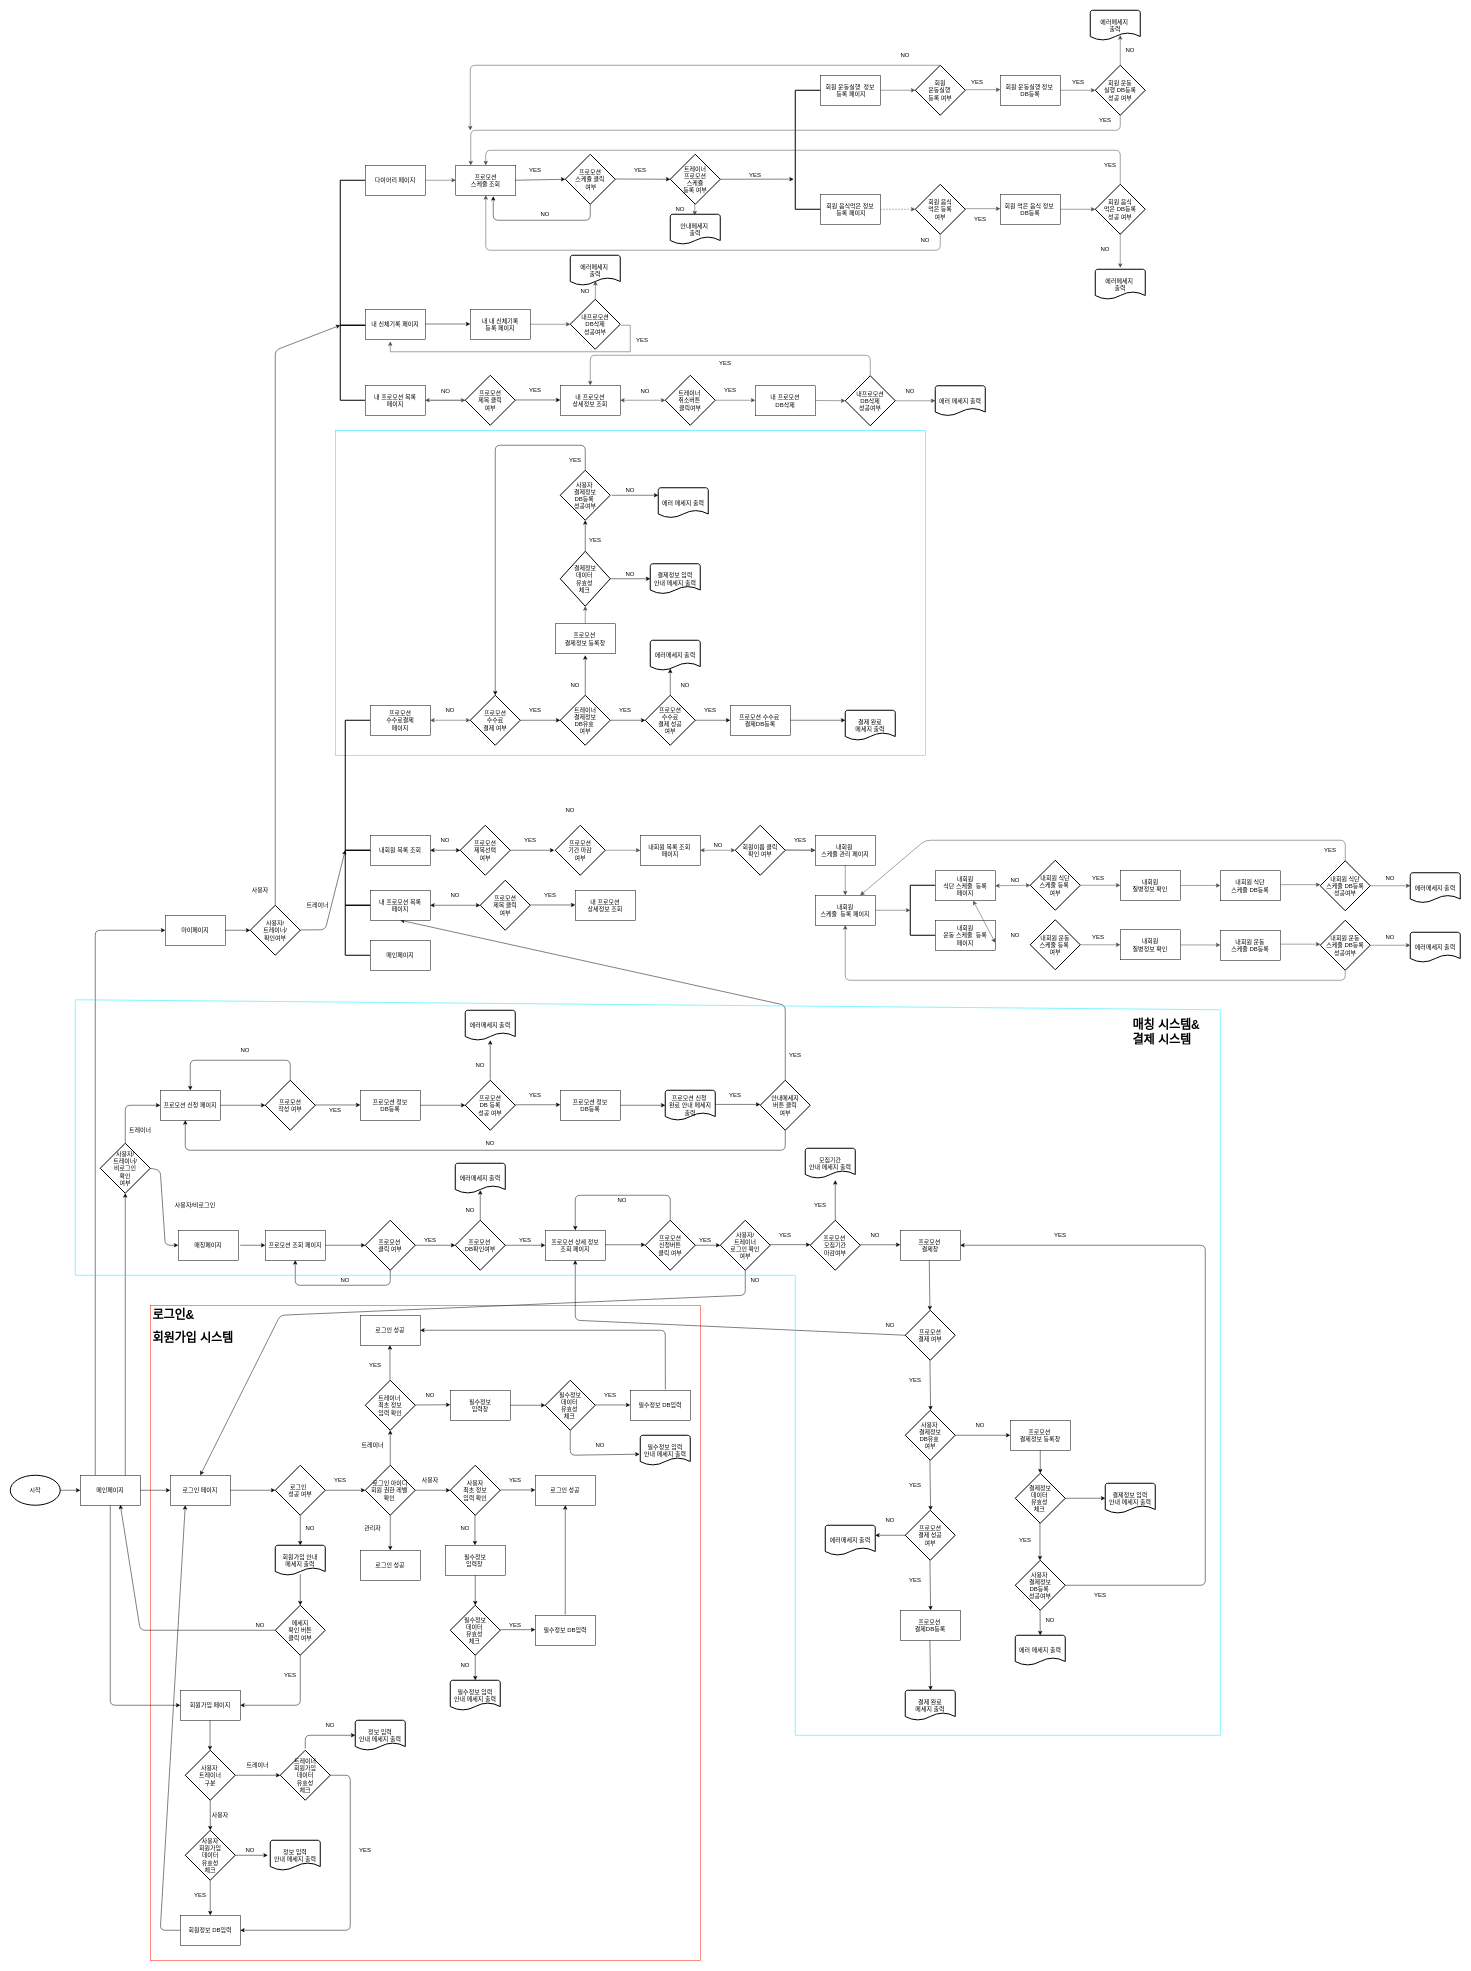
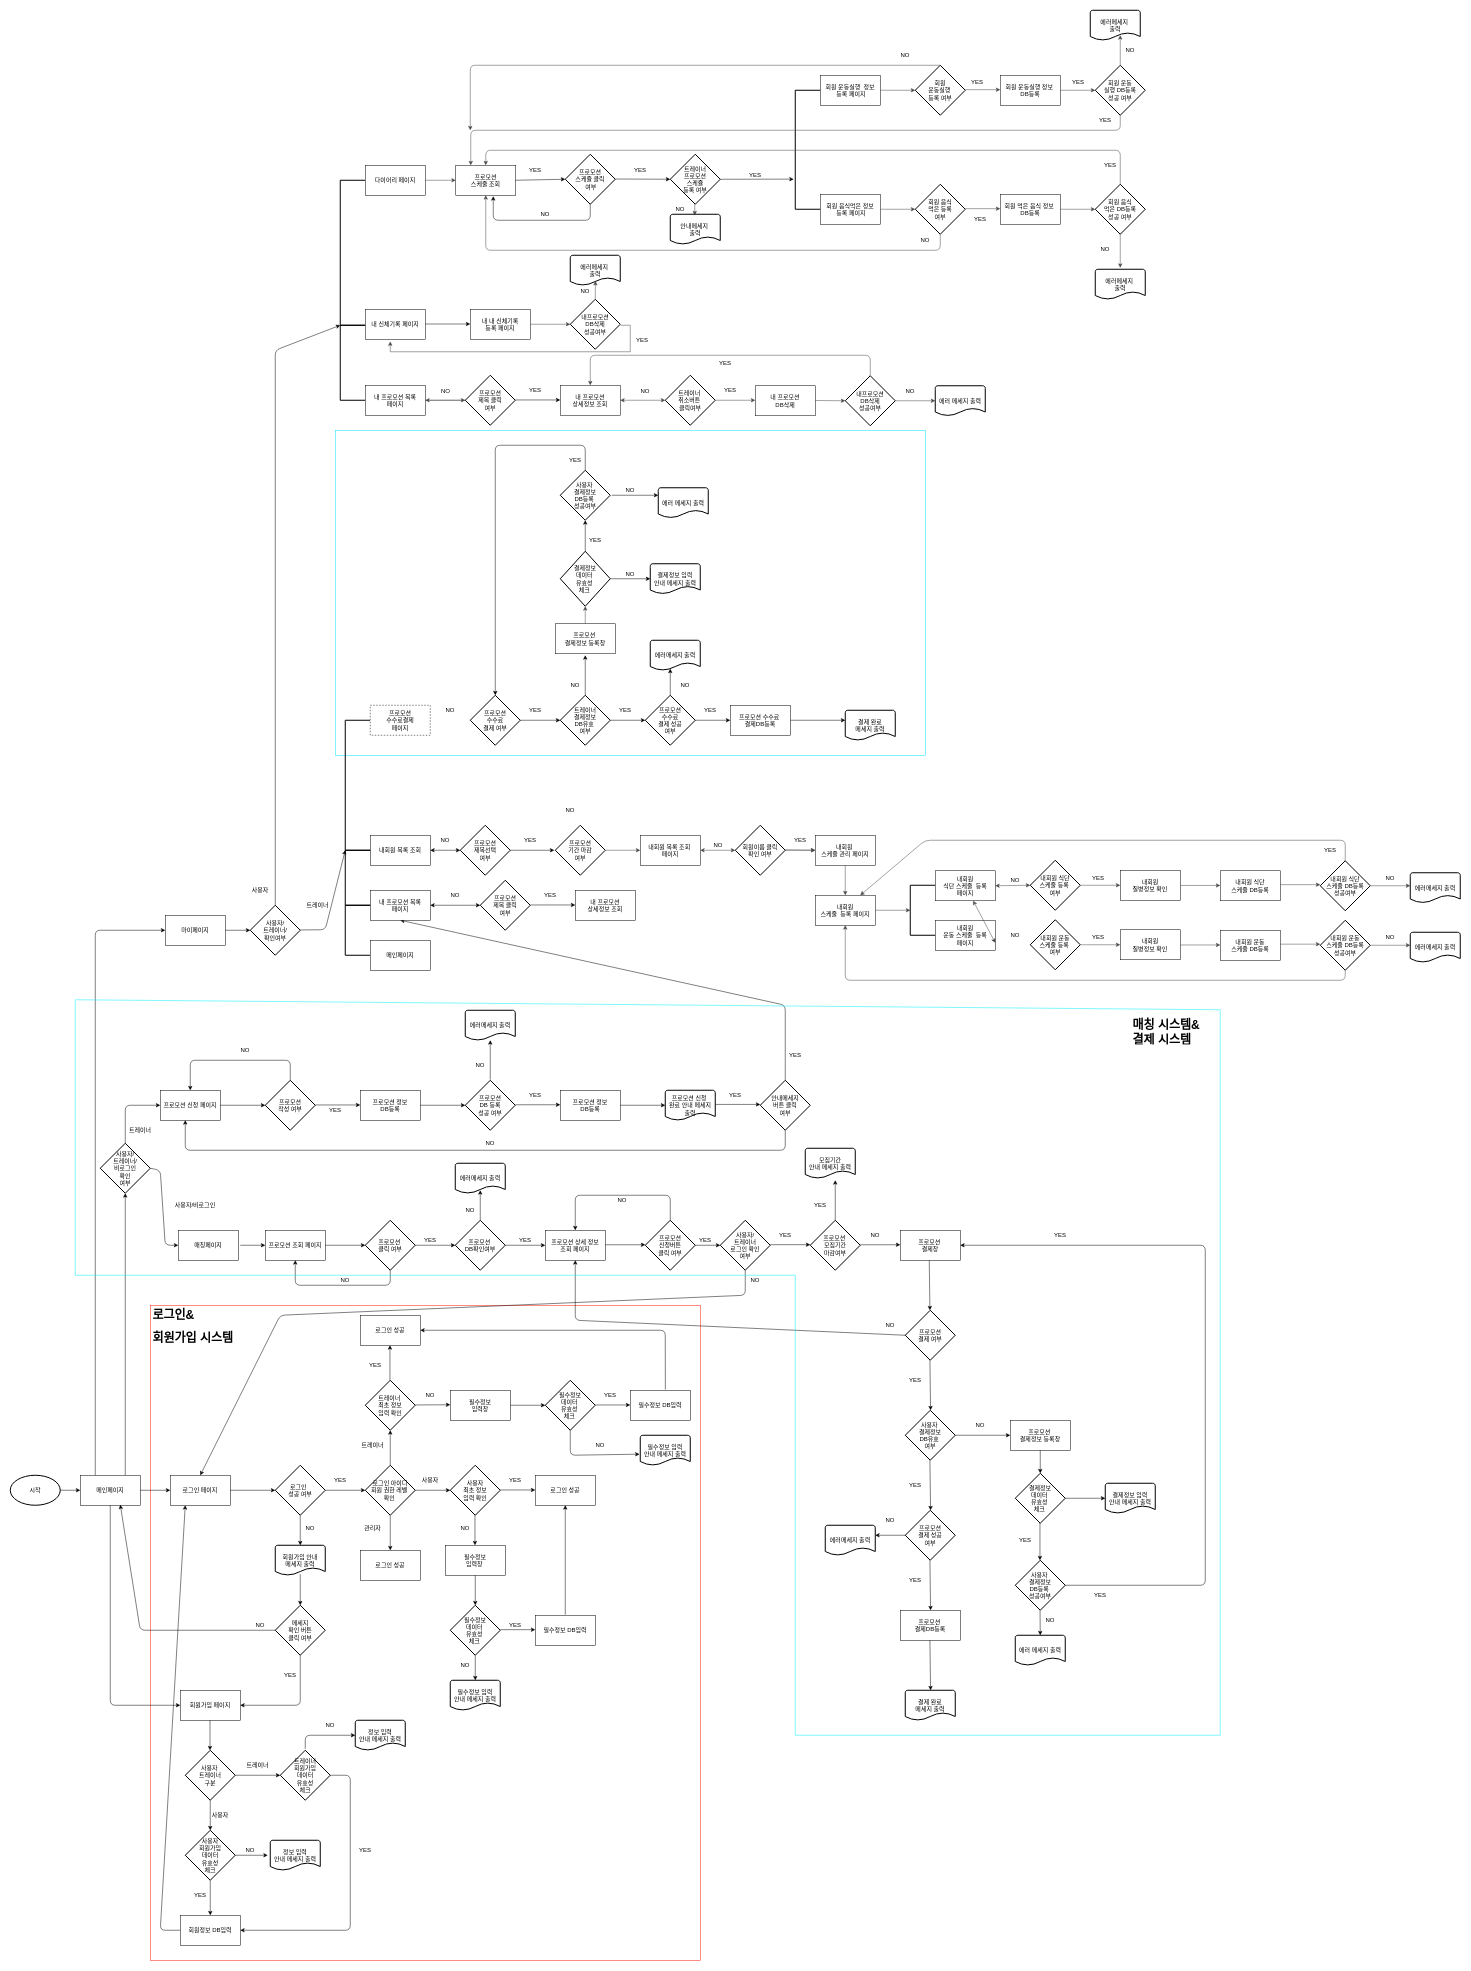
(896, 209) -> (896, 209)
(400, 720) -> (400, 720)
(465, 720) -> none
